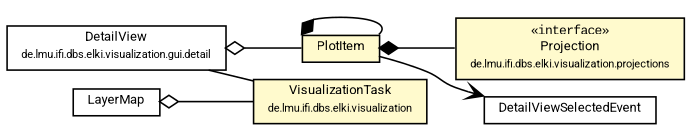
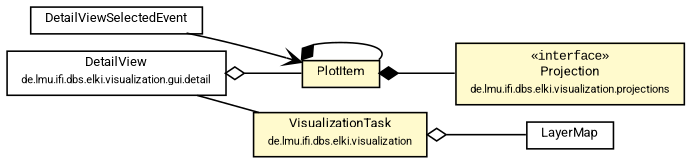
(425, 71) -> (237, 45)
(216, 102) -> (486, 135)
